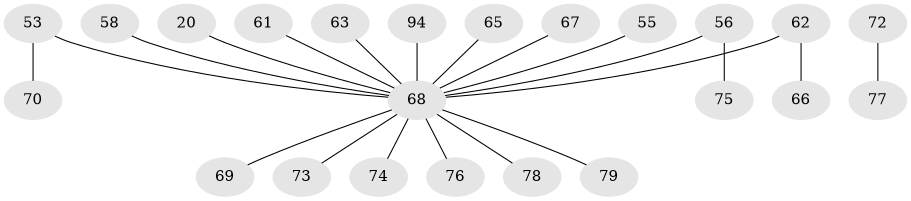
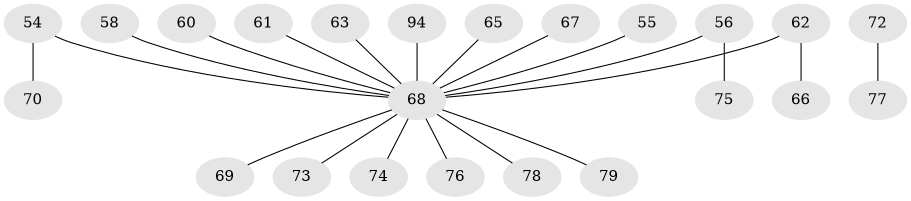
(33, 23) -> (33, 23)
(187, 23) -> (187, 23)
